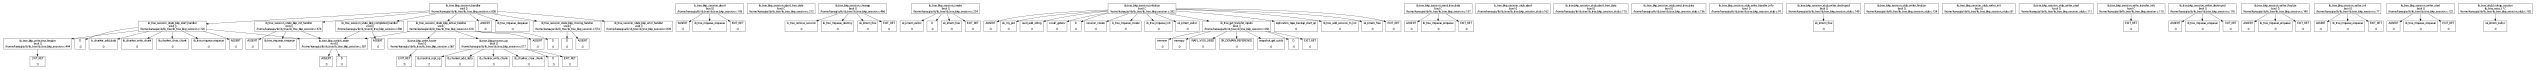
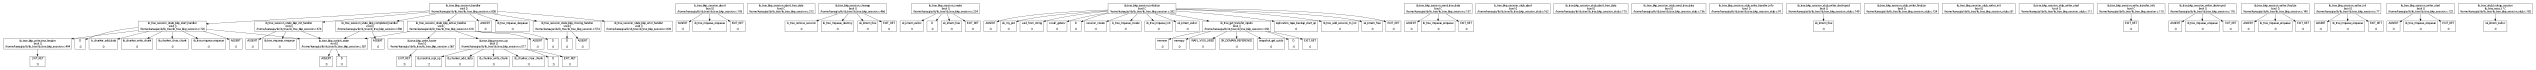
(1032, 26) -> (1032, 26)
